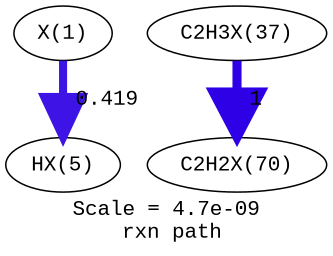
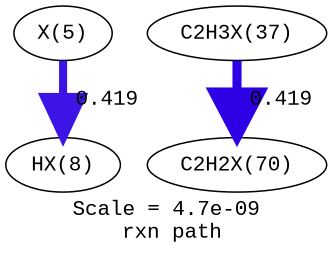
(63, 33) -> (63, 33)
(250, 99) -> (275, 99)
(63, 165) -> (63, 165)
